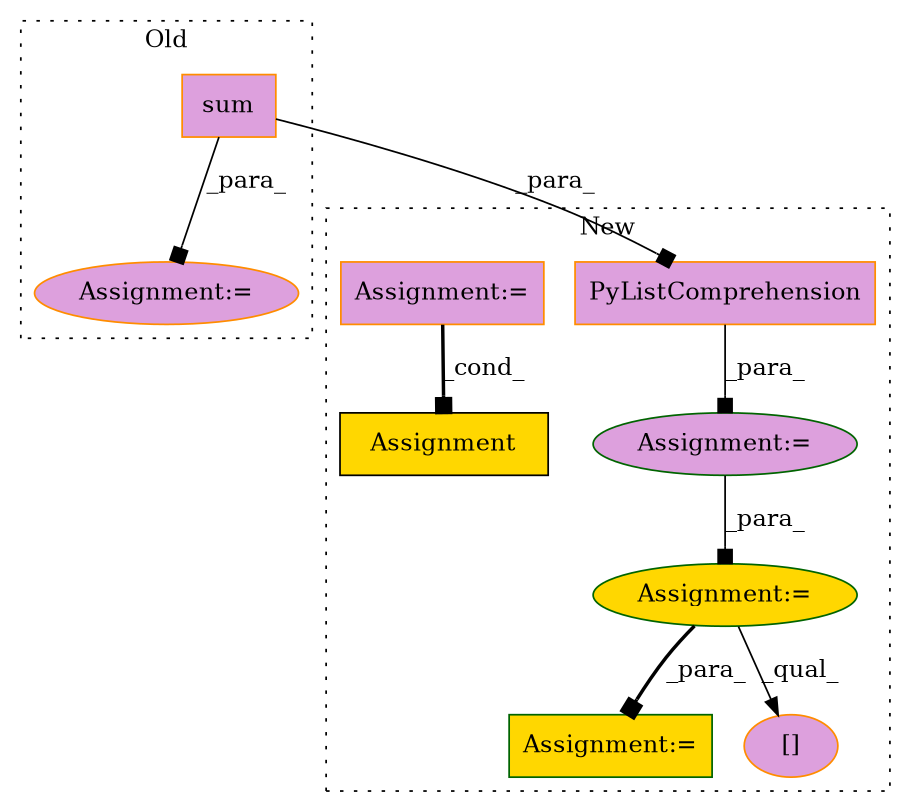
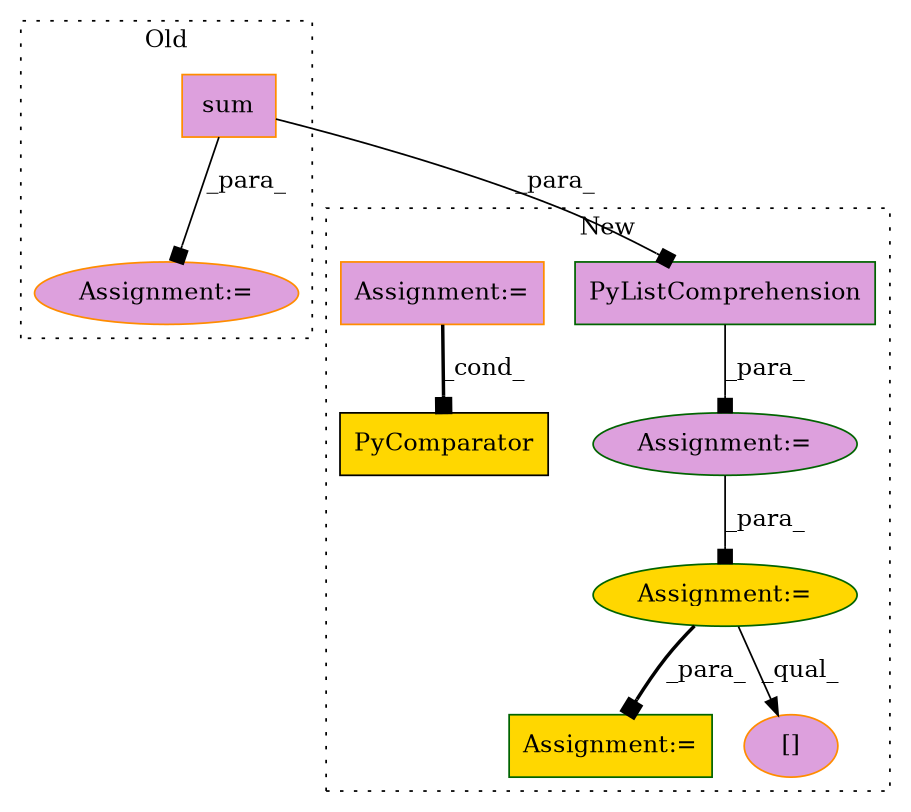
(725, 293) -> (725, 293)
(444, 444) -> (444, 444)
